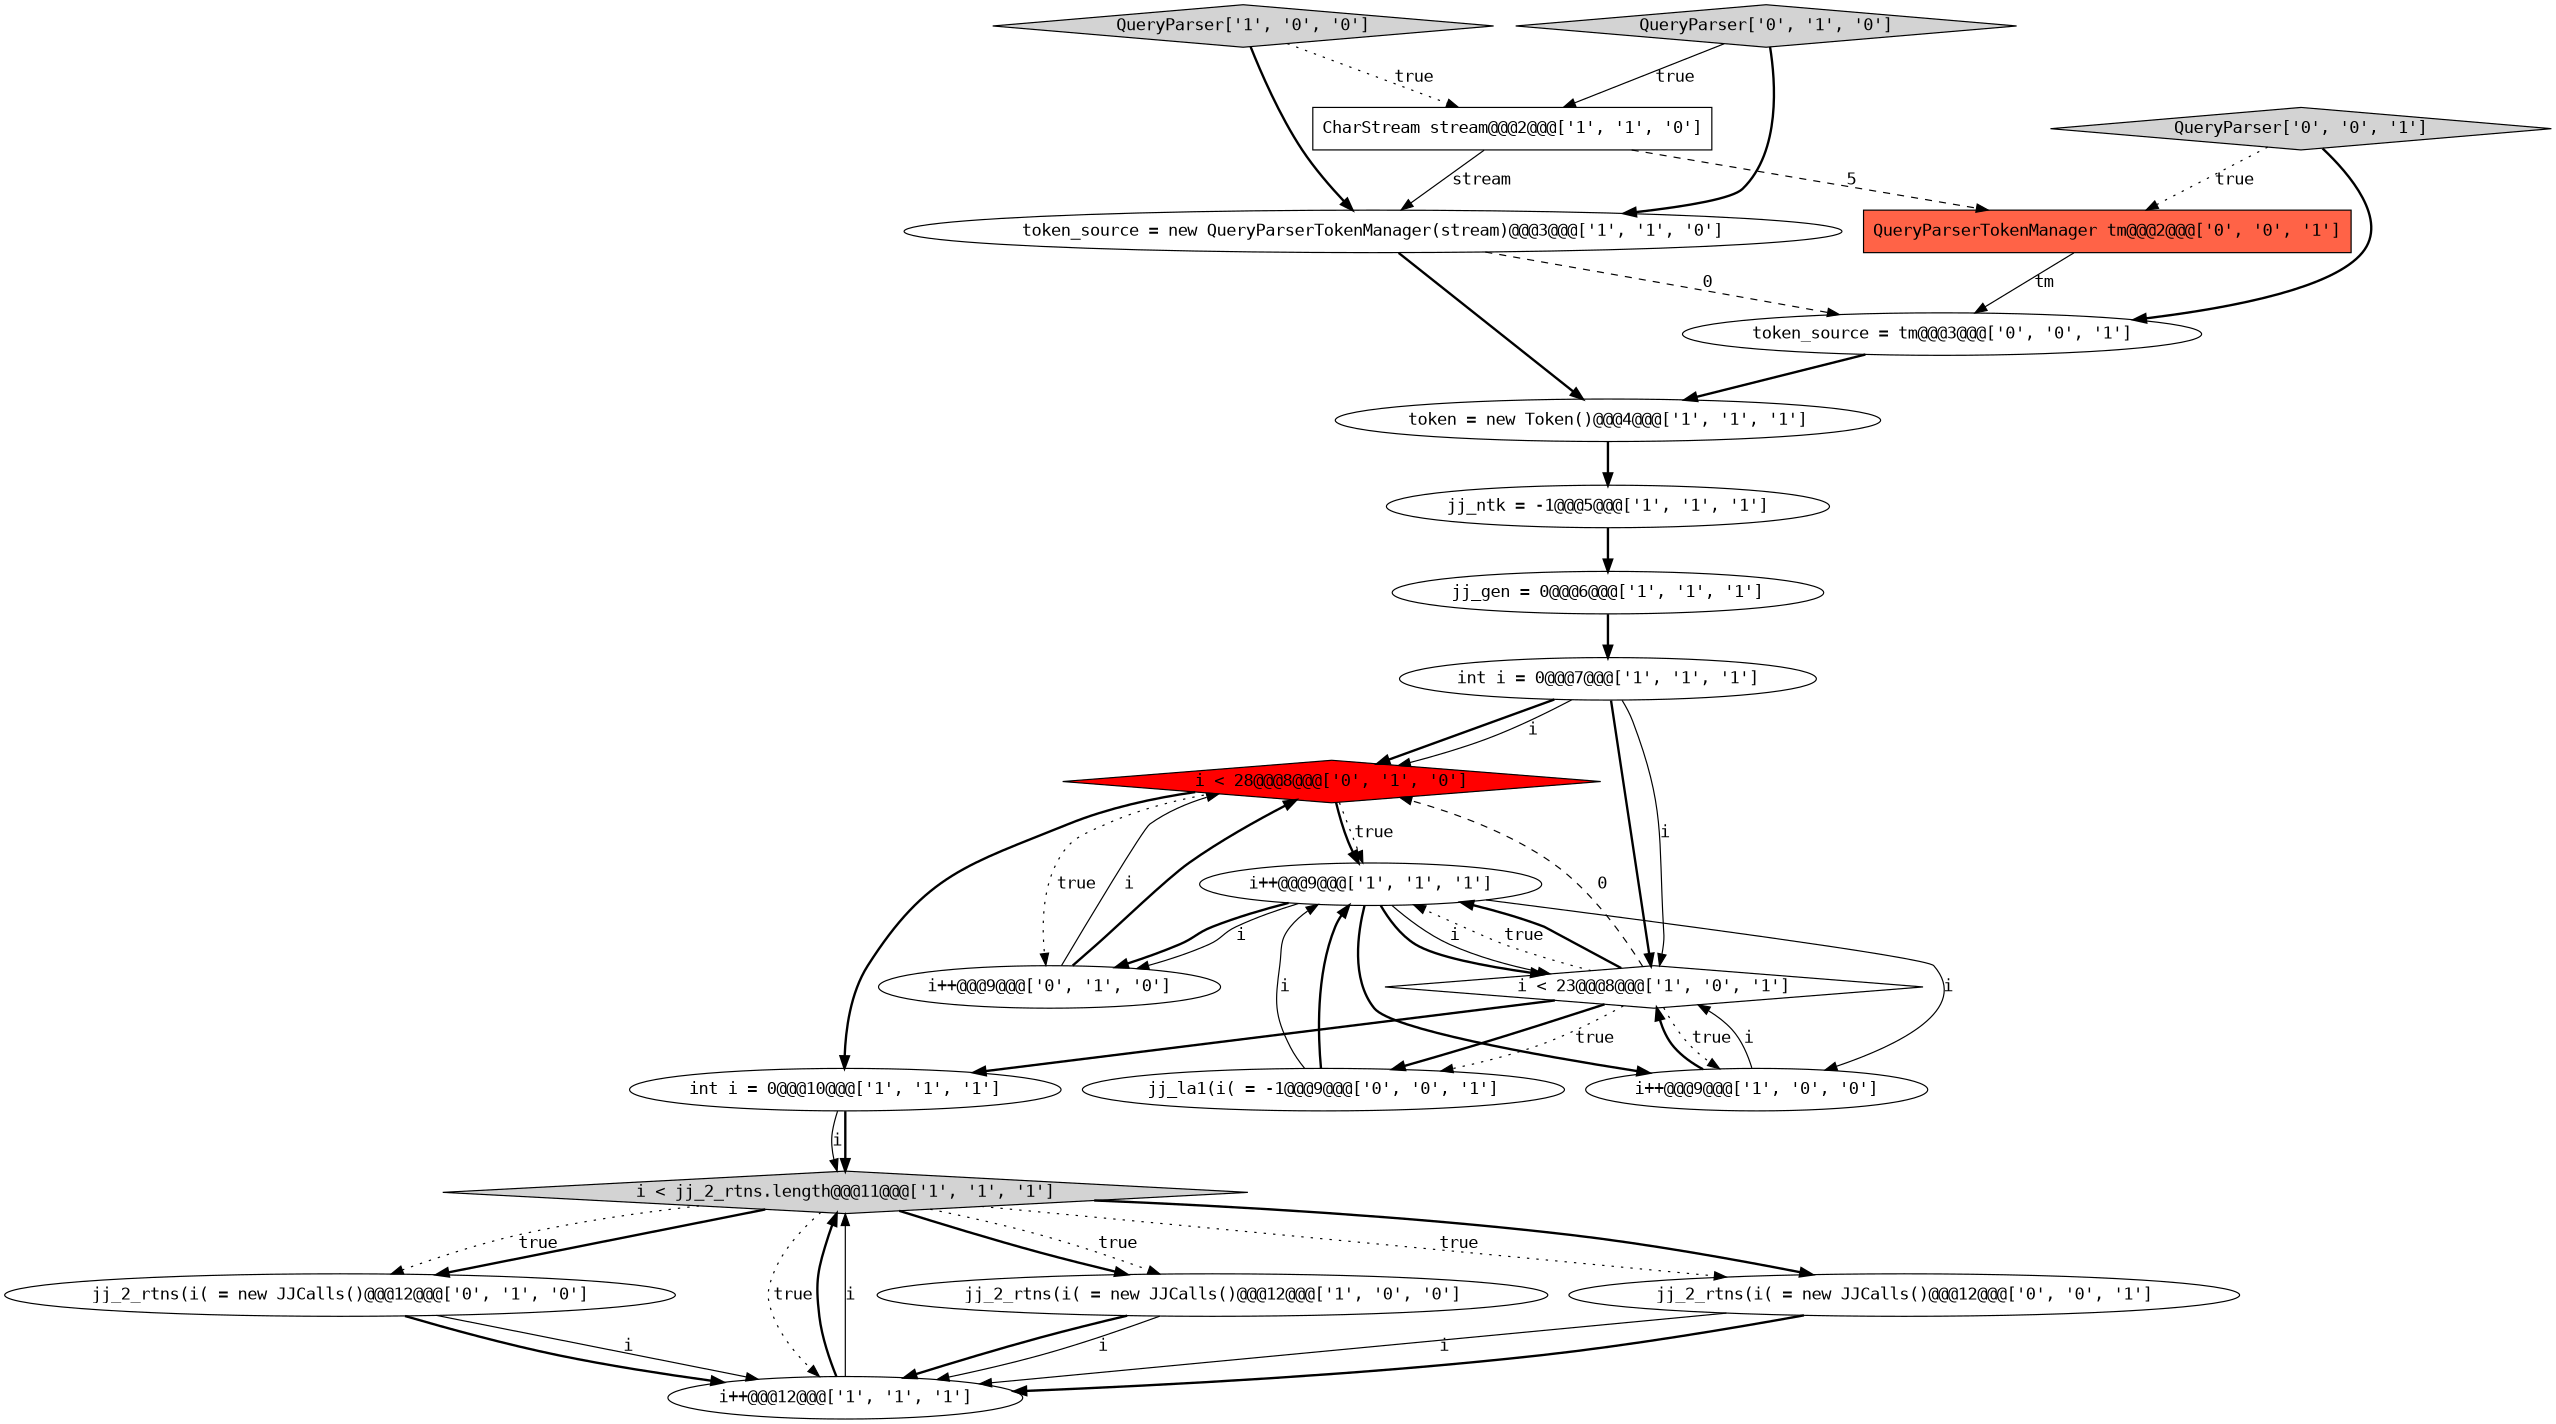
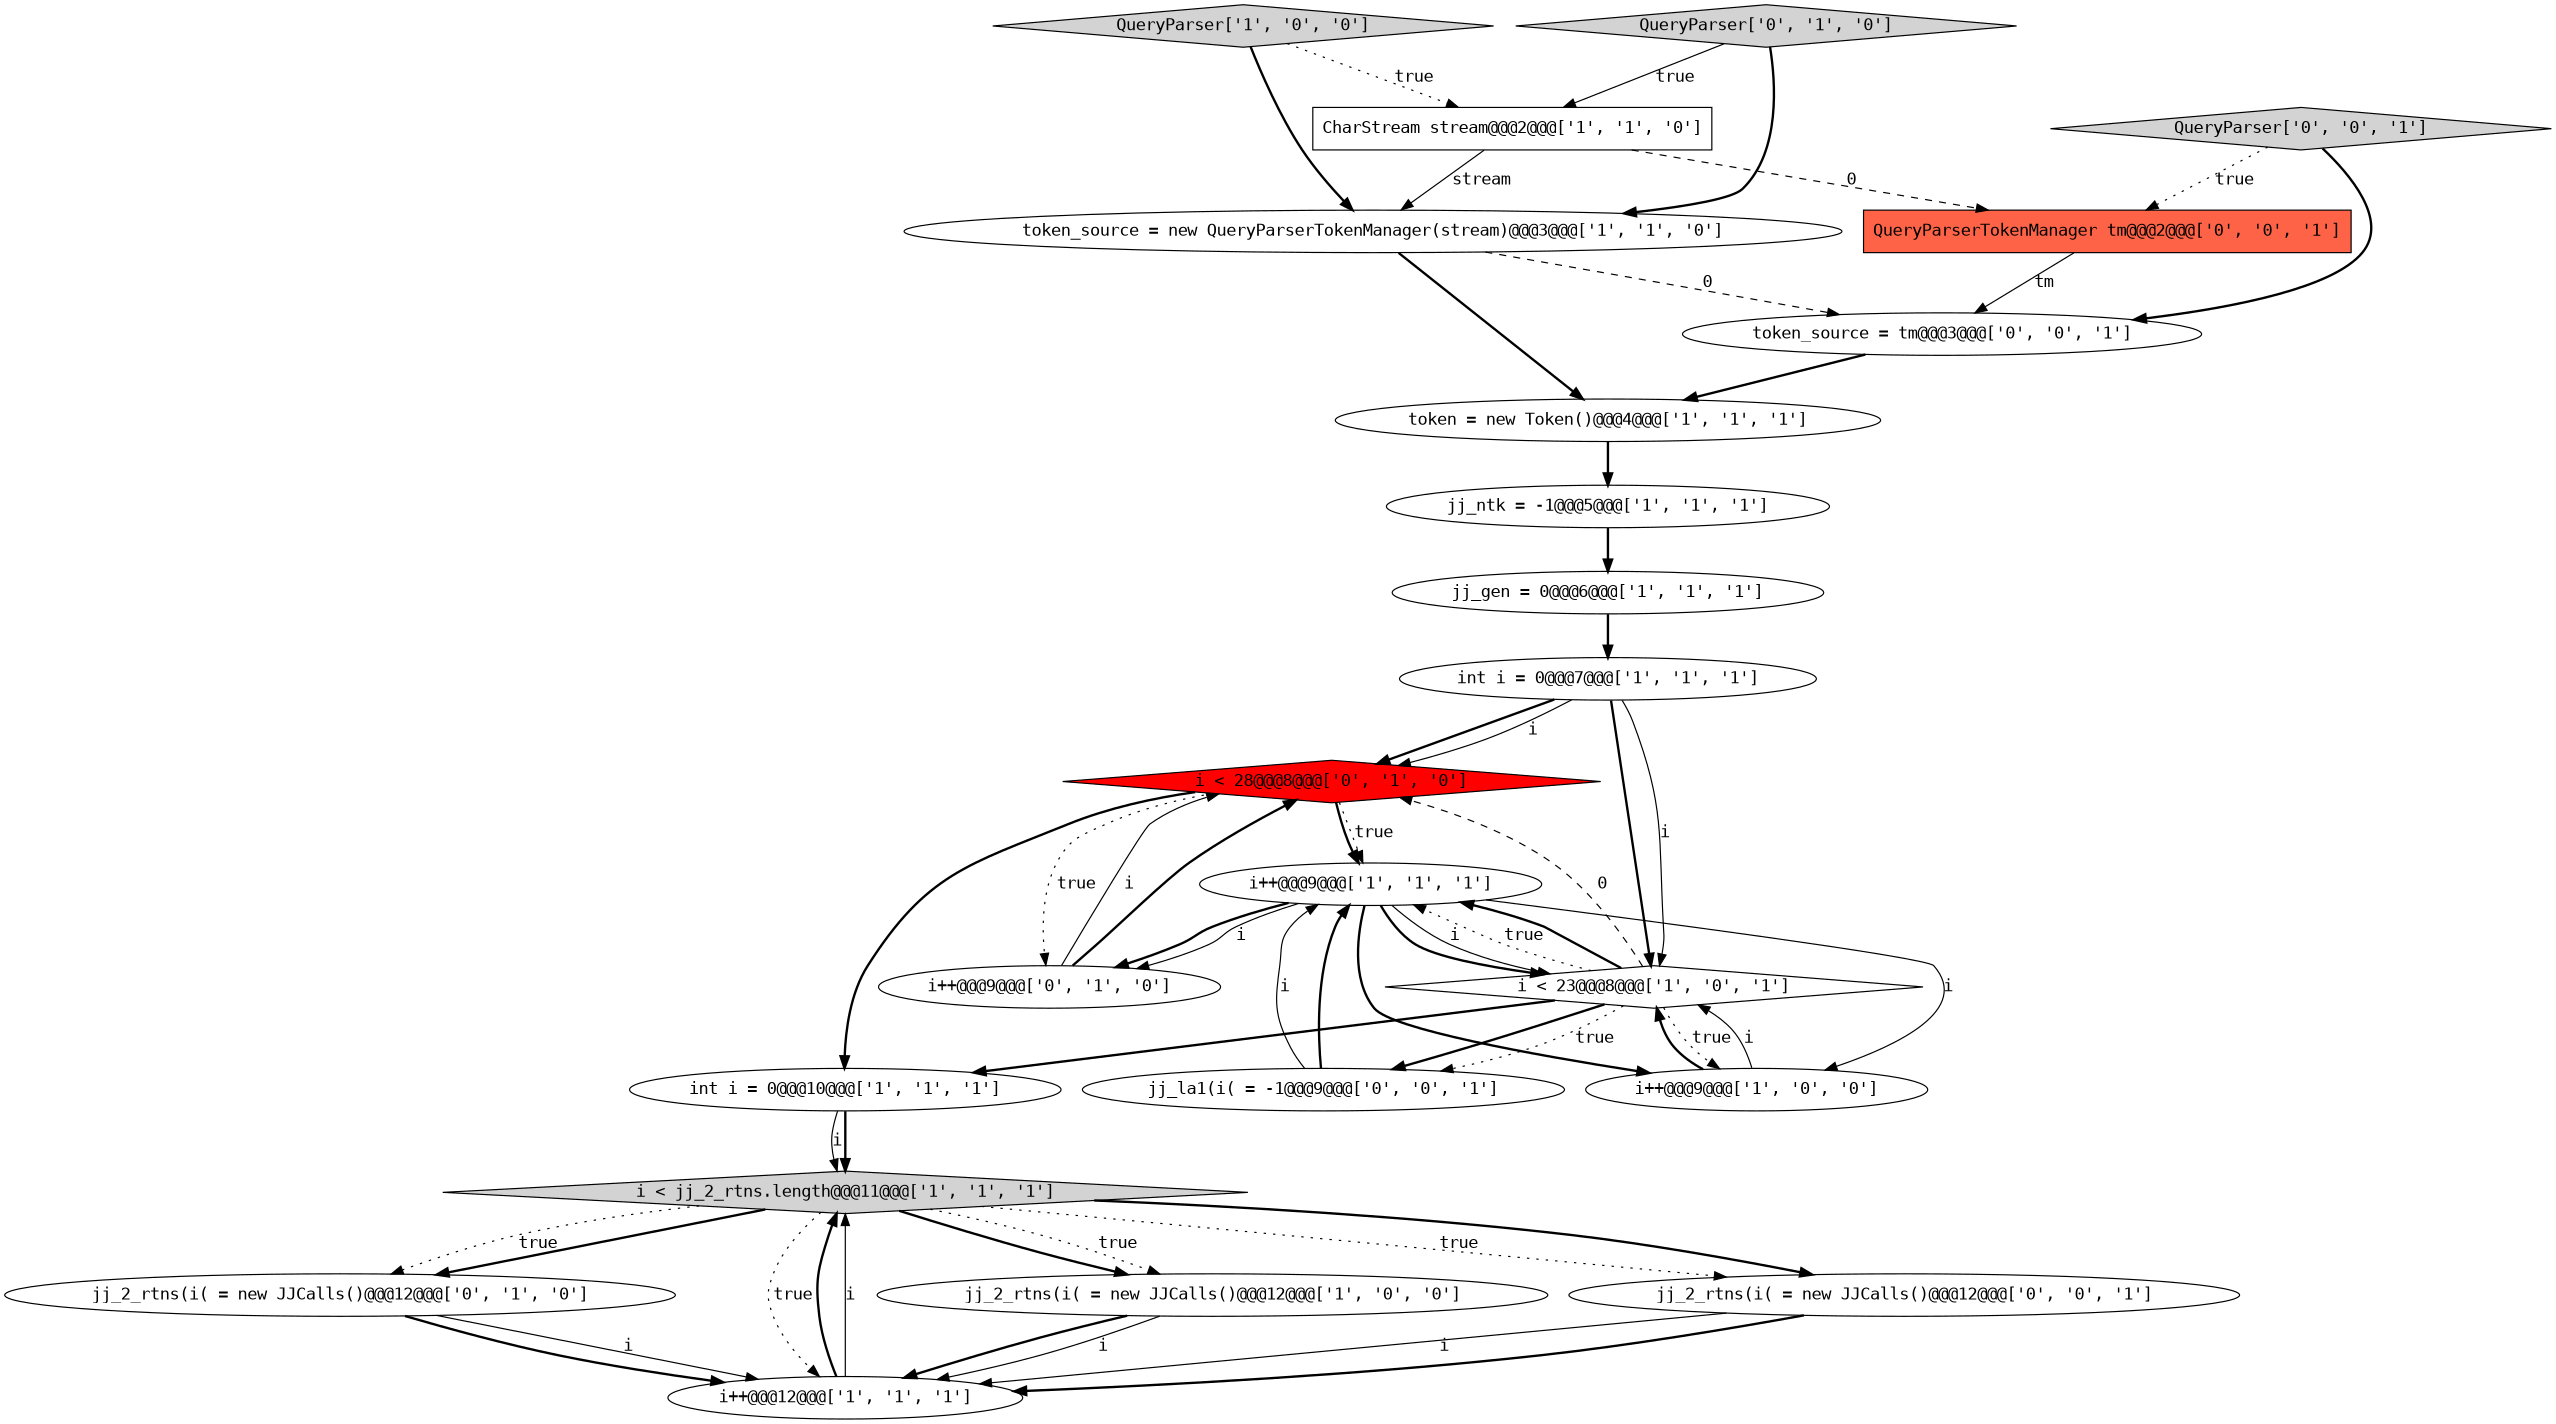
(1852, 180) -> (1852, 180)
